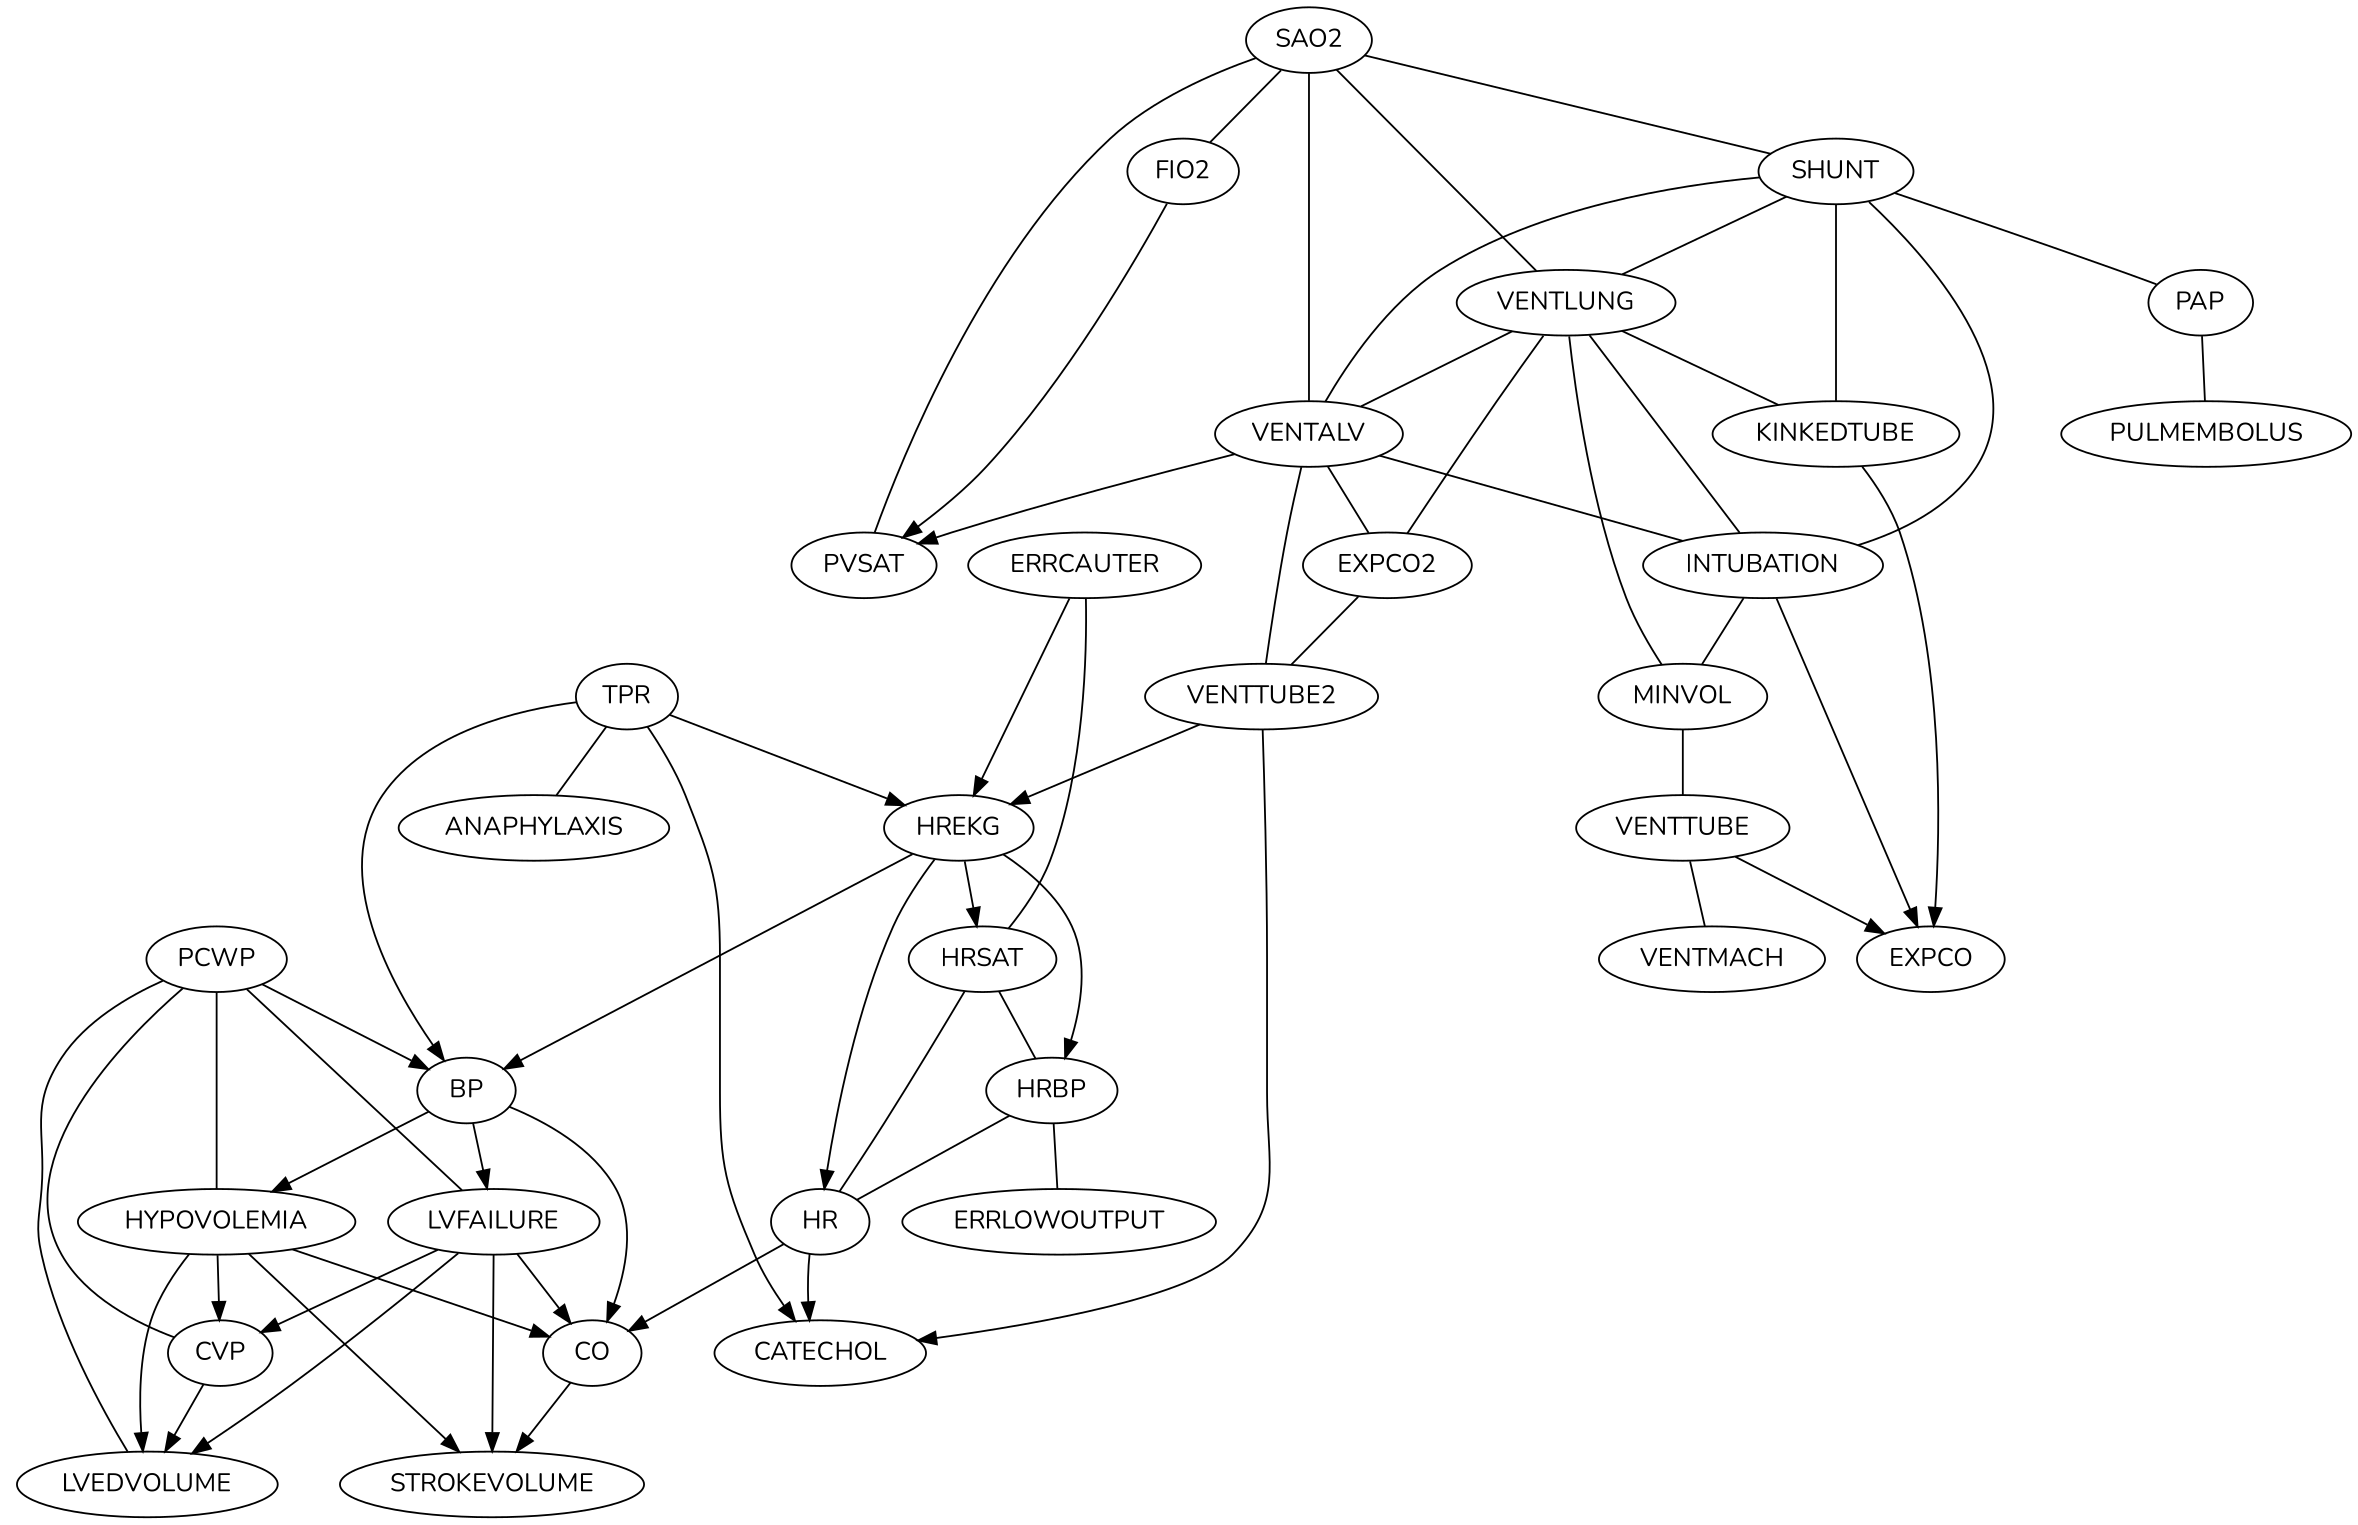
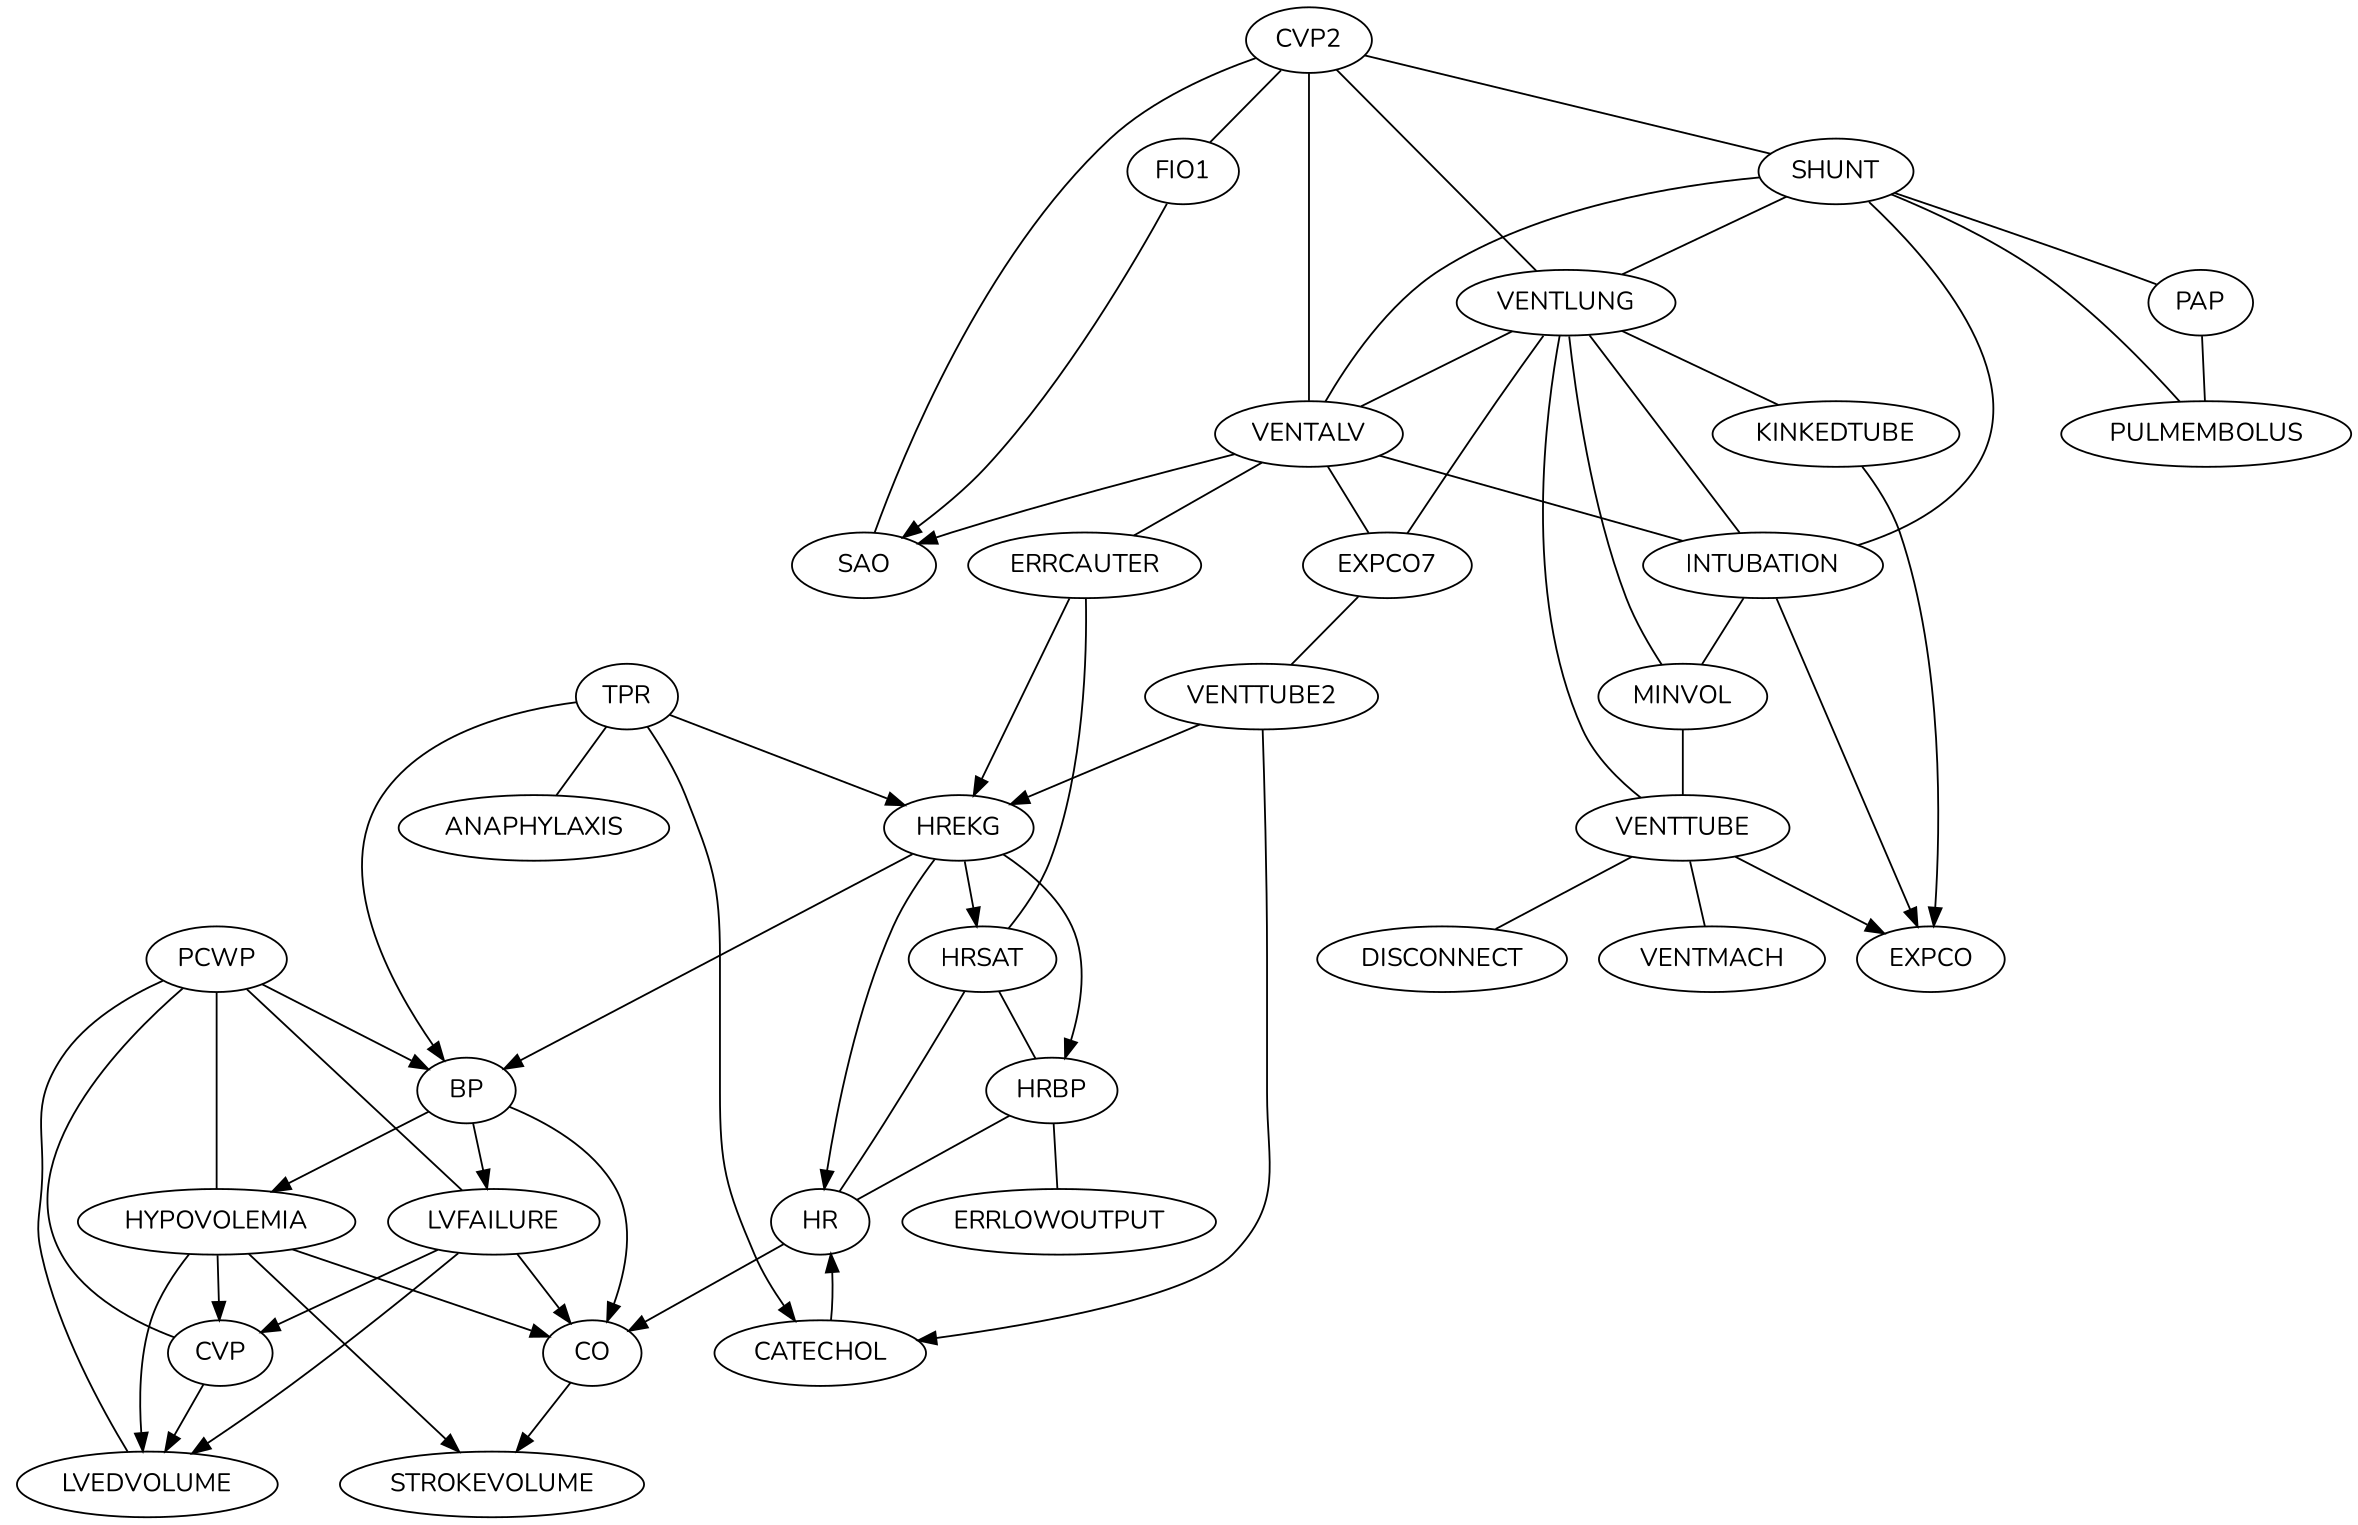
(1309, 40) -> (1309, 40)
(1183, 171) -> (1183, 171)
(1836, 303) -> (2049, 279)
(864, 565) -> (864, 565)
(1281, 565) -> (1198, 499)
(1387, 565) -> (1387, 565)
none -> (1546, 580)
none -> (1442, 959)
(808, 1278) -> (832, 1296)
(493, 1344) -> none
